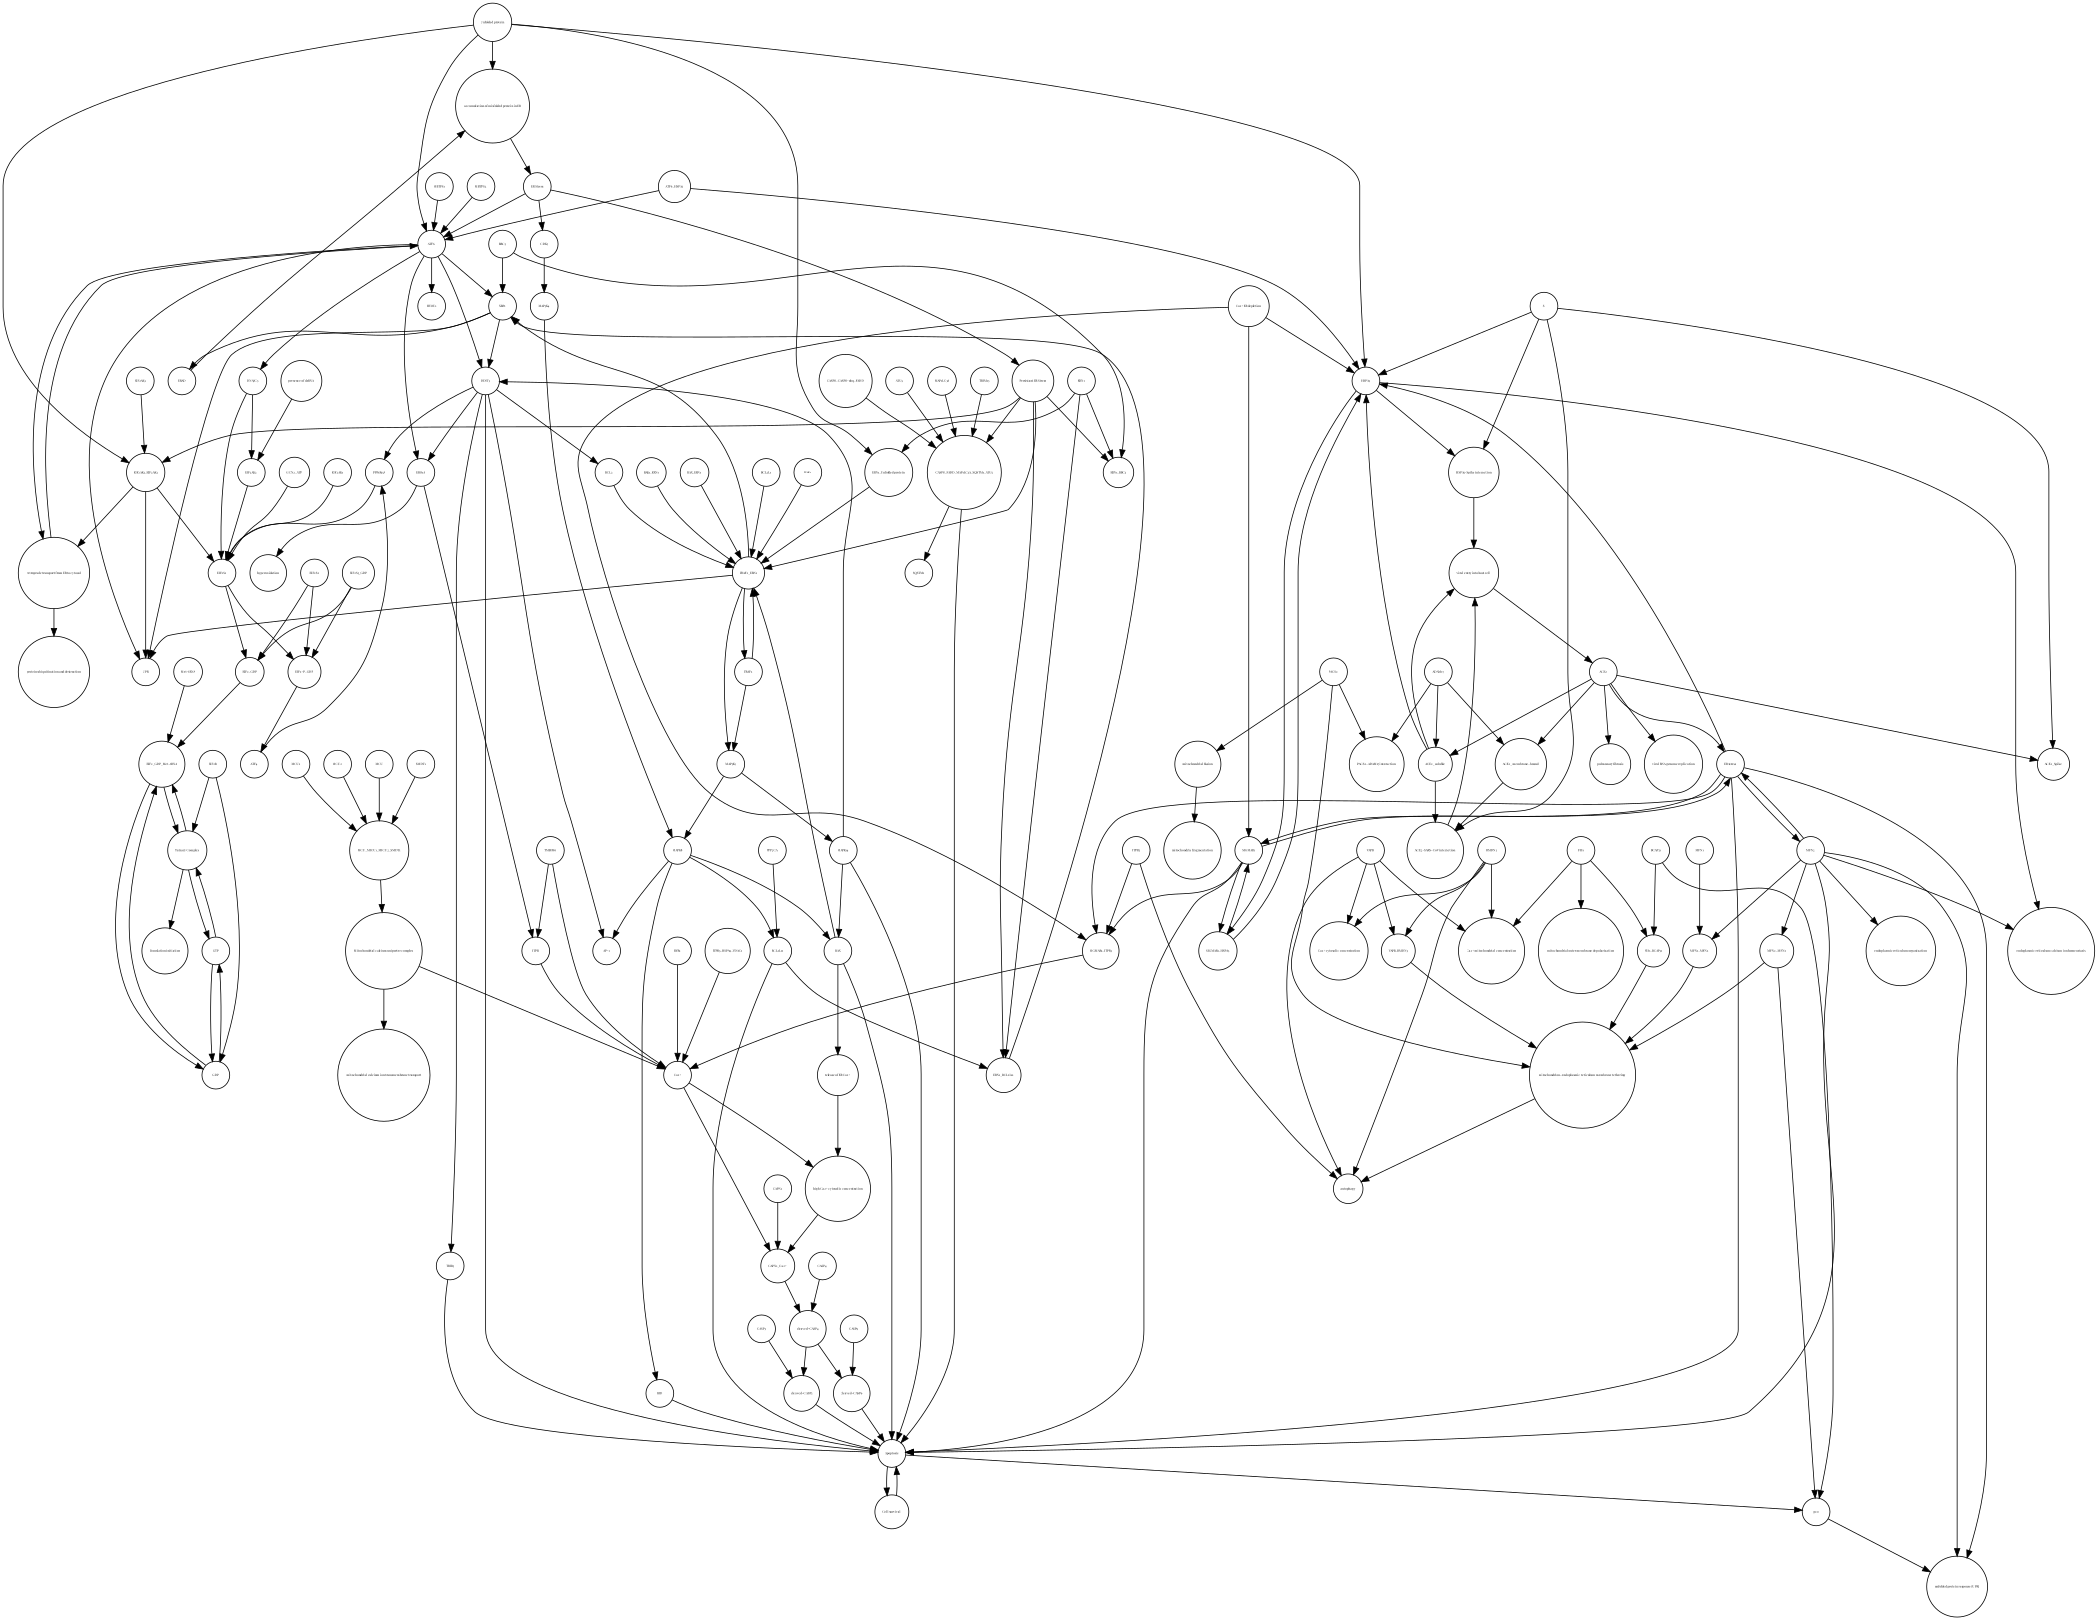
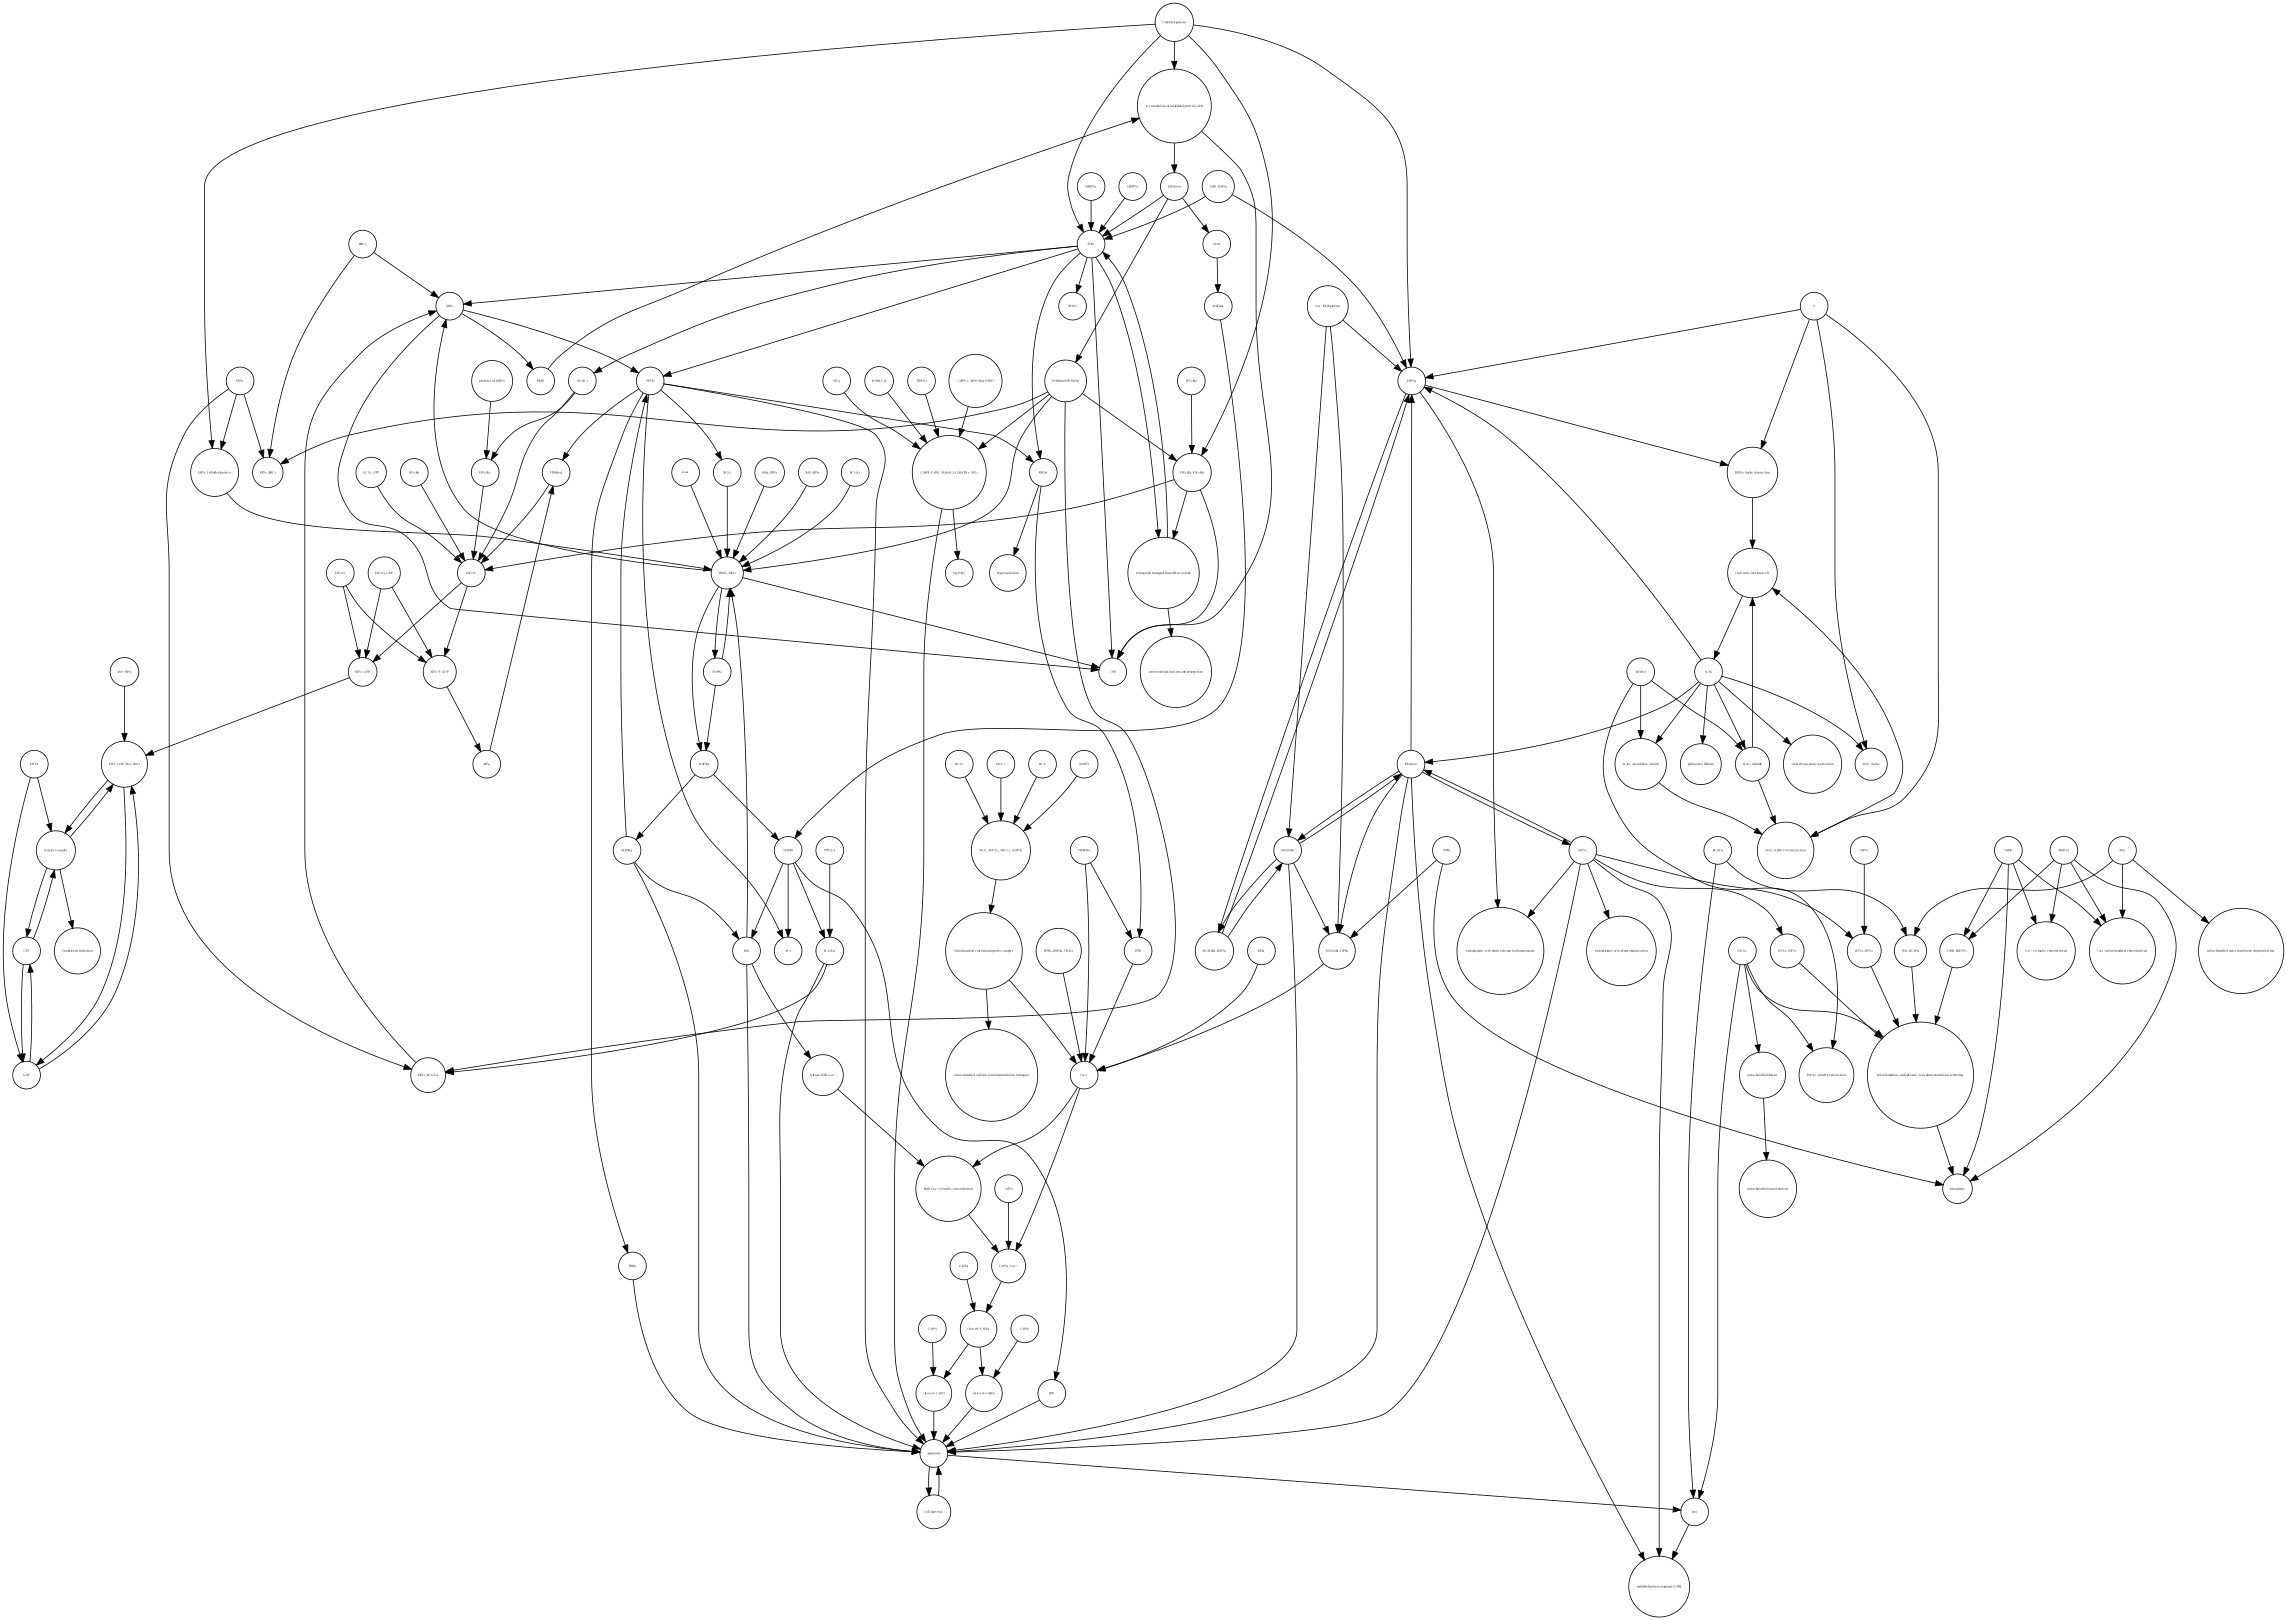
none -> (1267, 424)
(1381, 579) -> (1581, 510)
(748, 672) -> (717, 672)
(1796, 1229) -> (1718, 1228)
